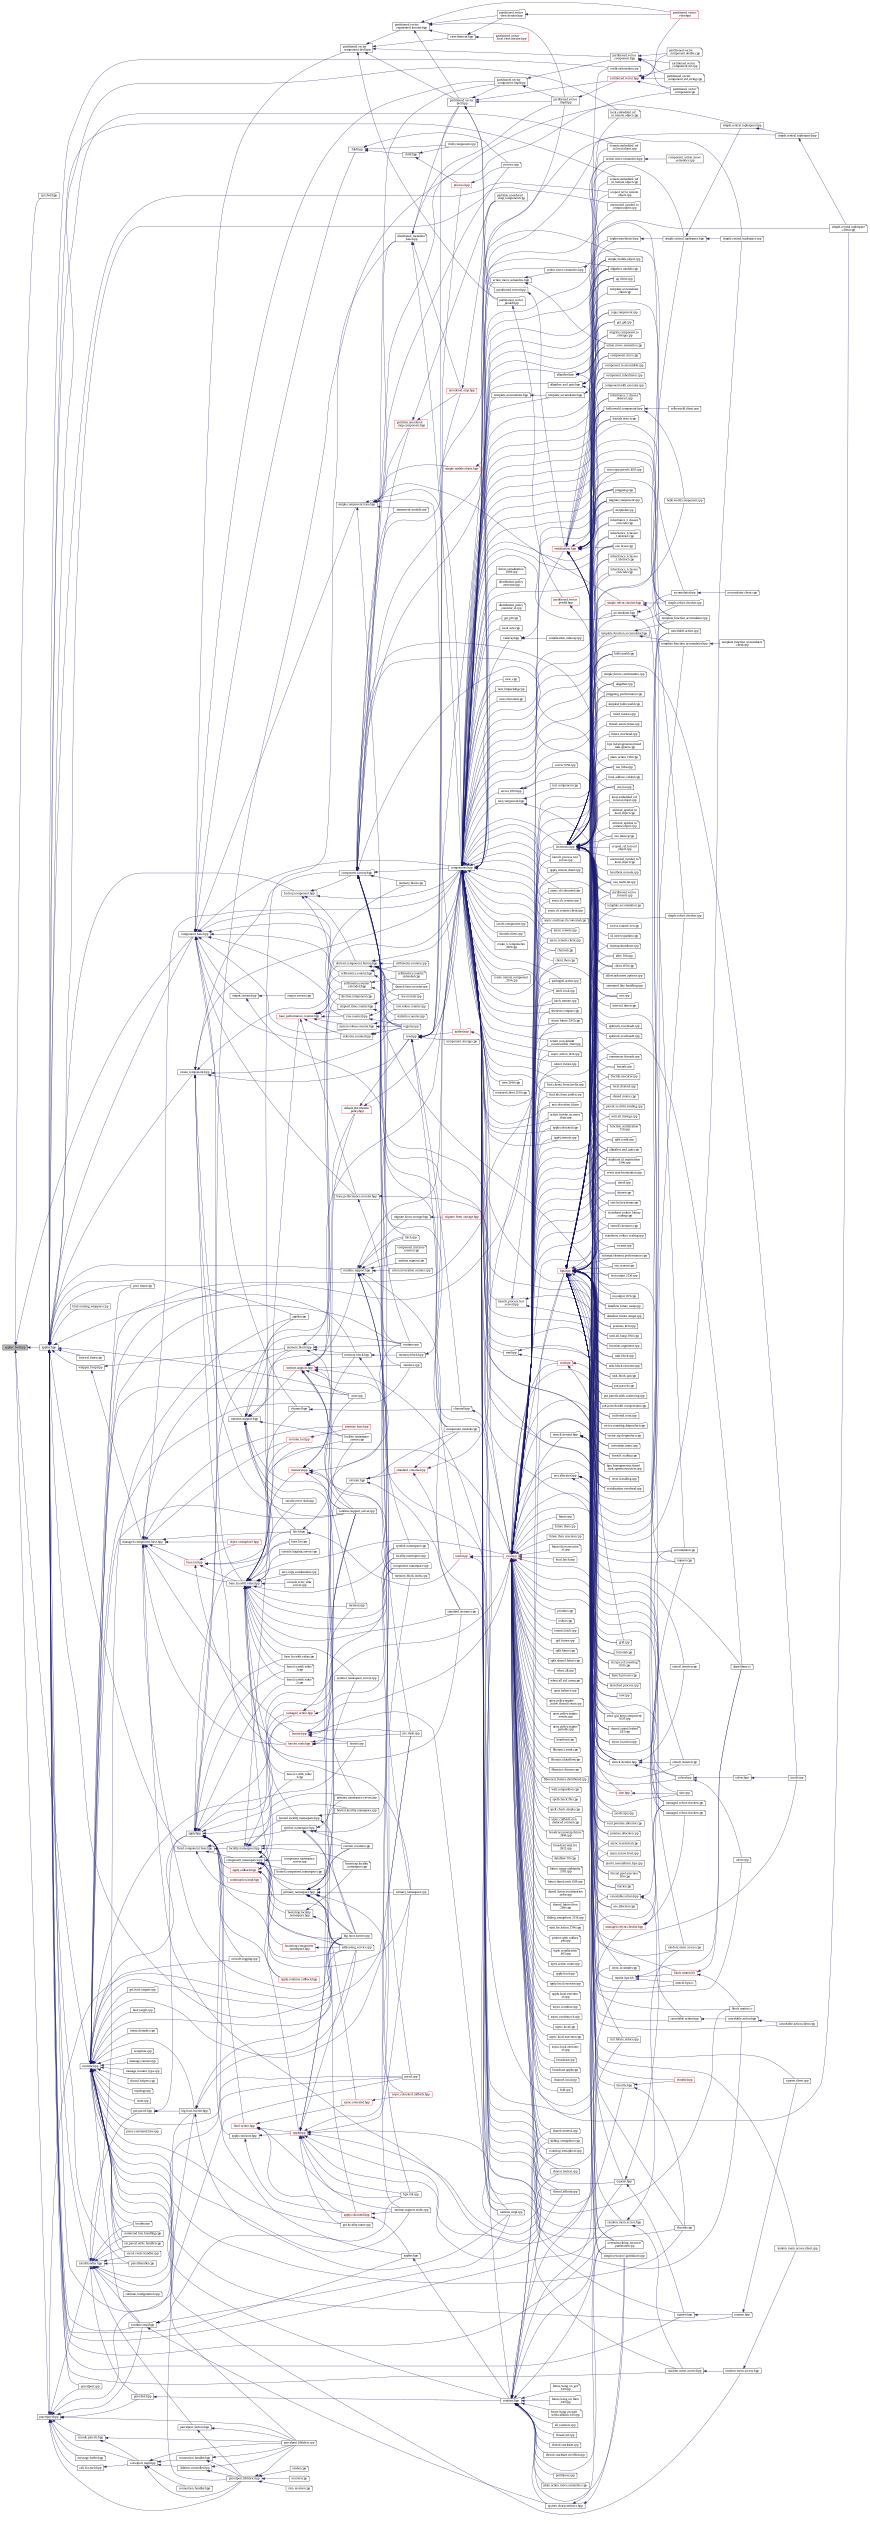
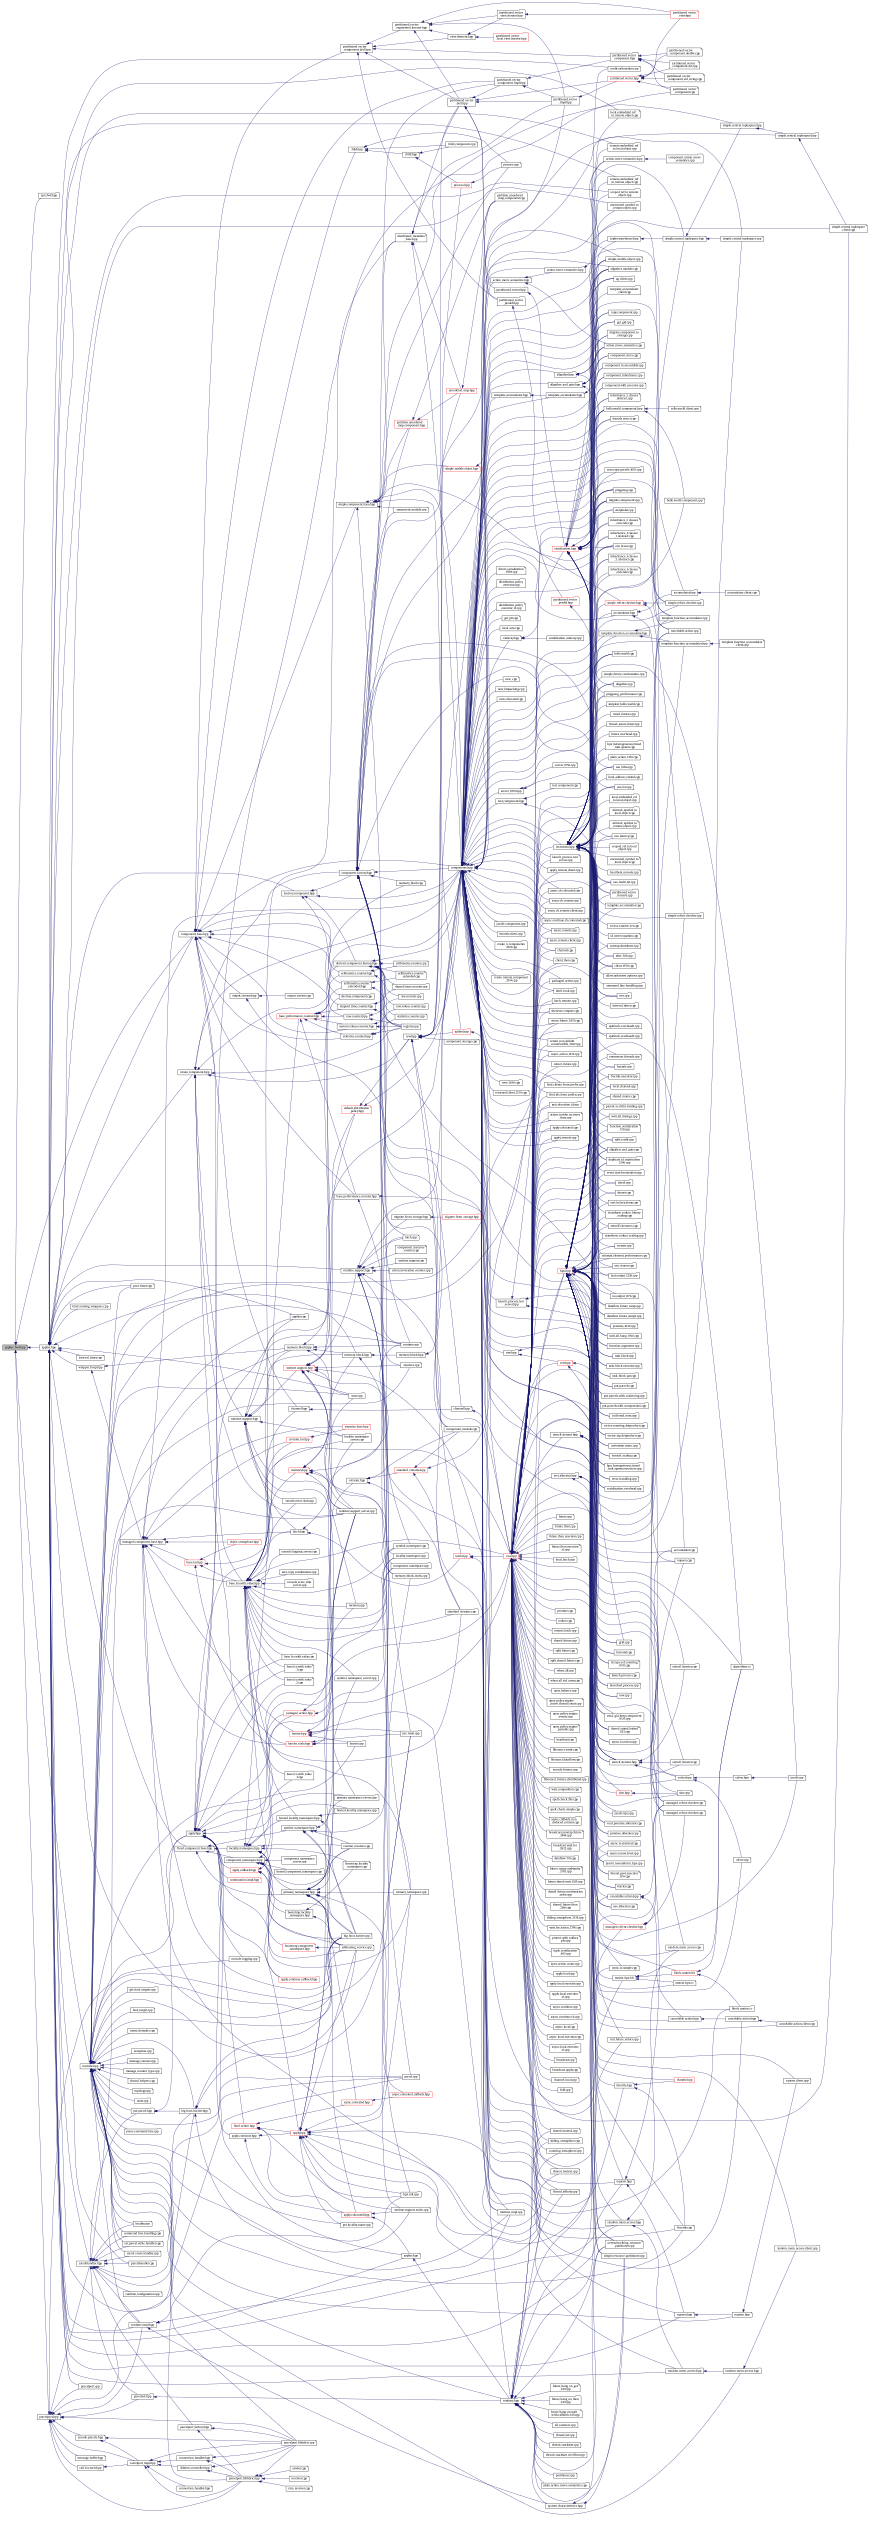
(299, 1542) -> none
(565, 1641) -> (565, 1641)
(565, 1770) -> (565, 1770)
